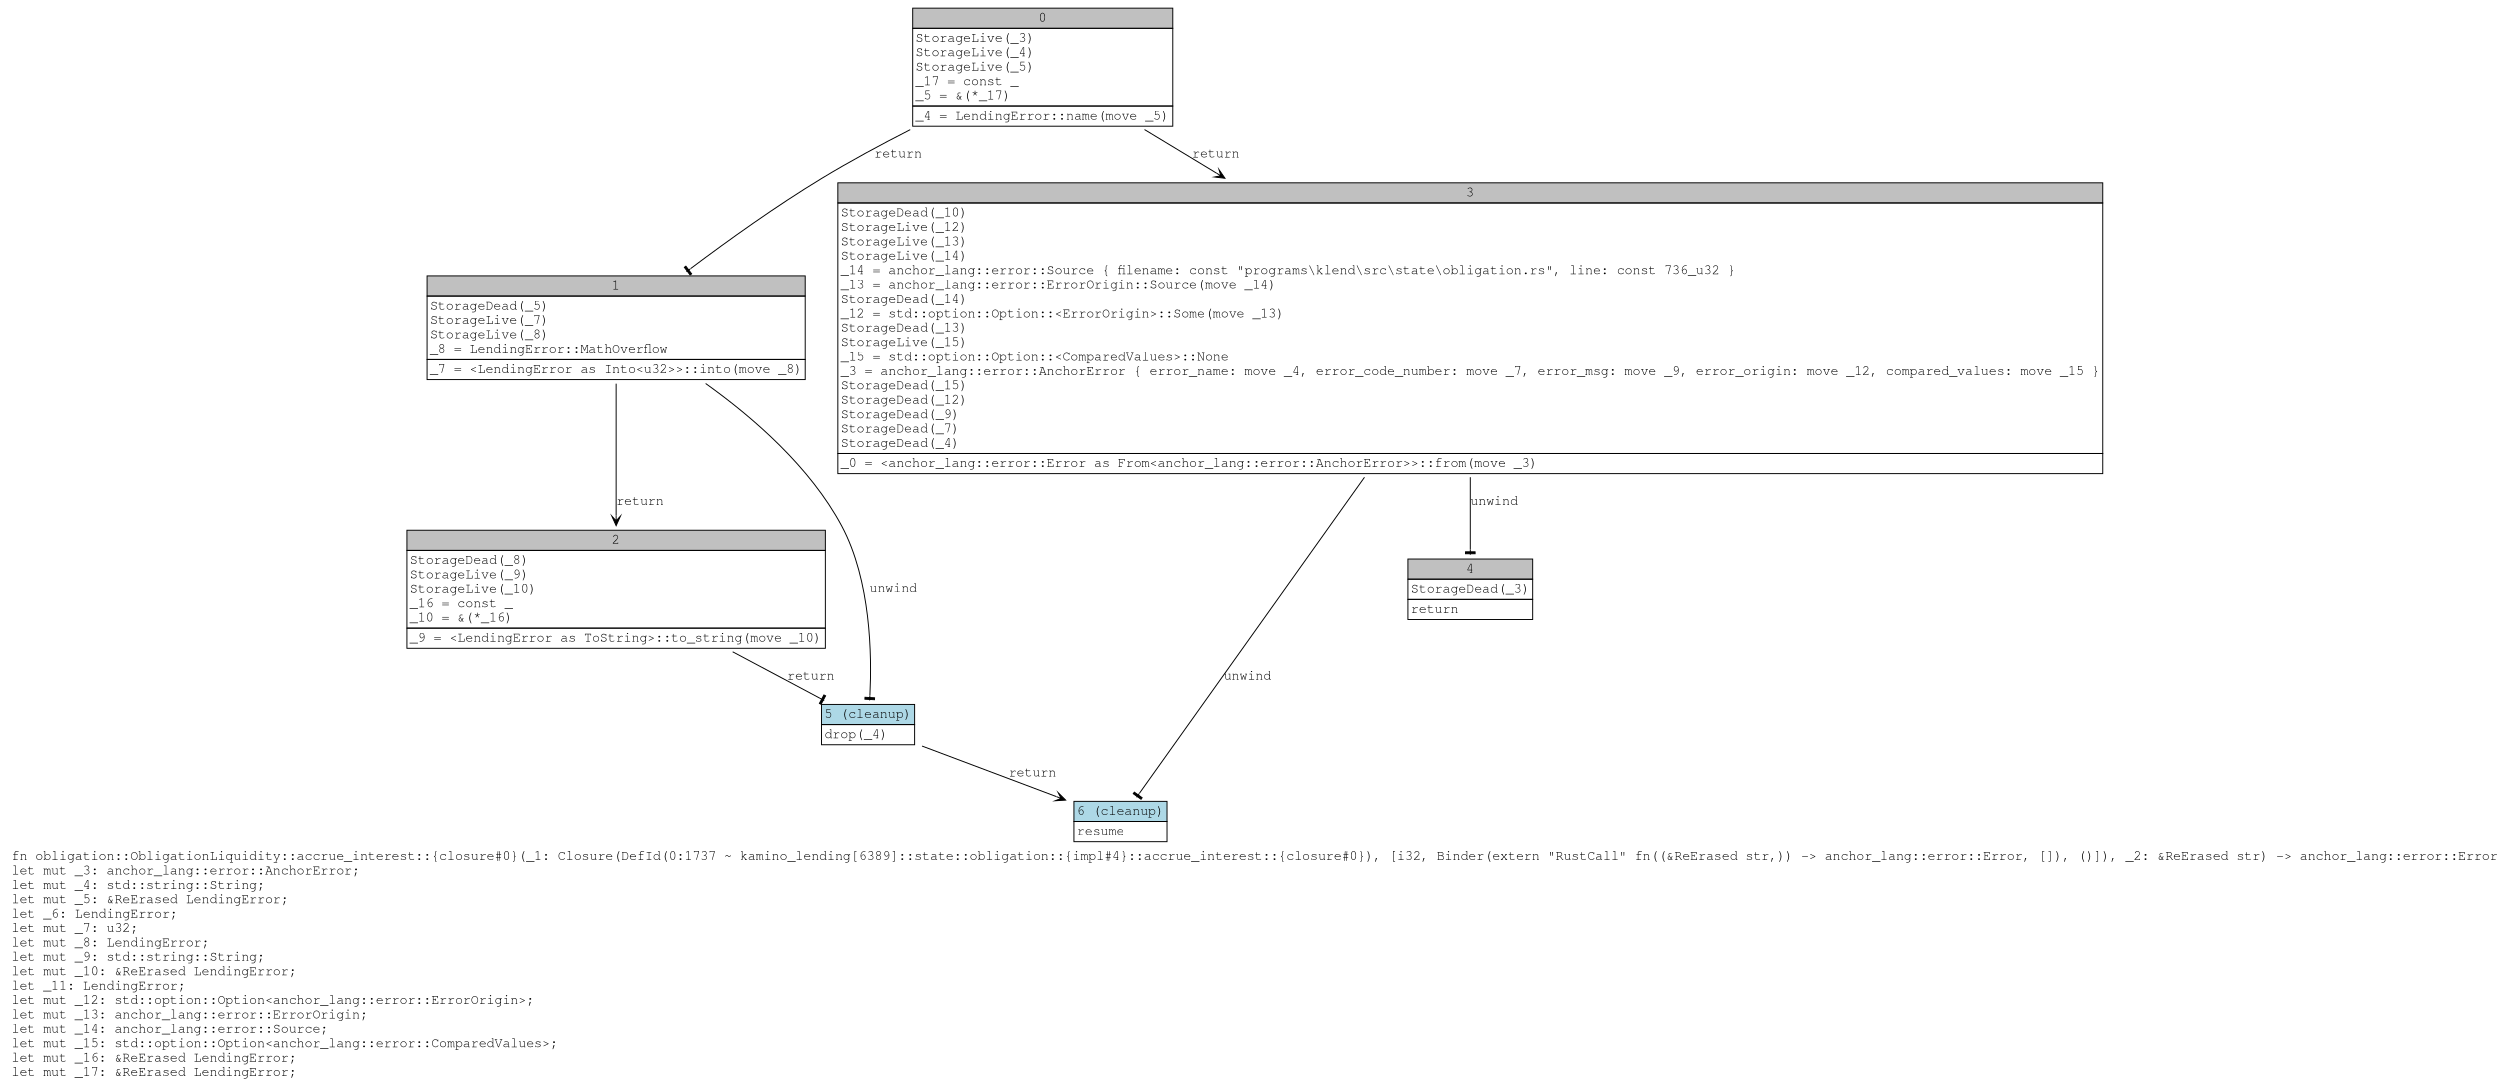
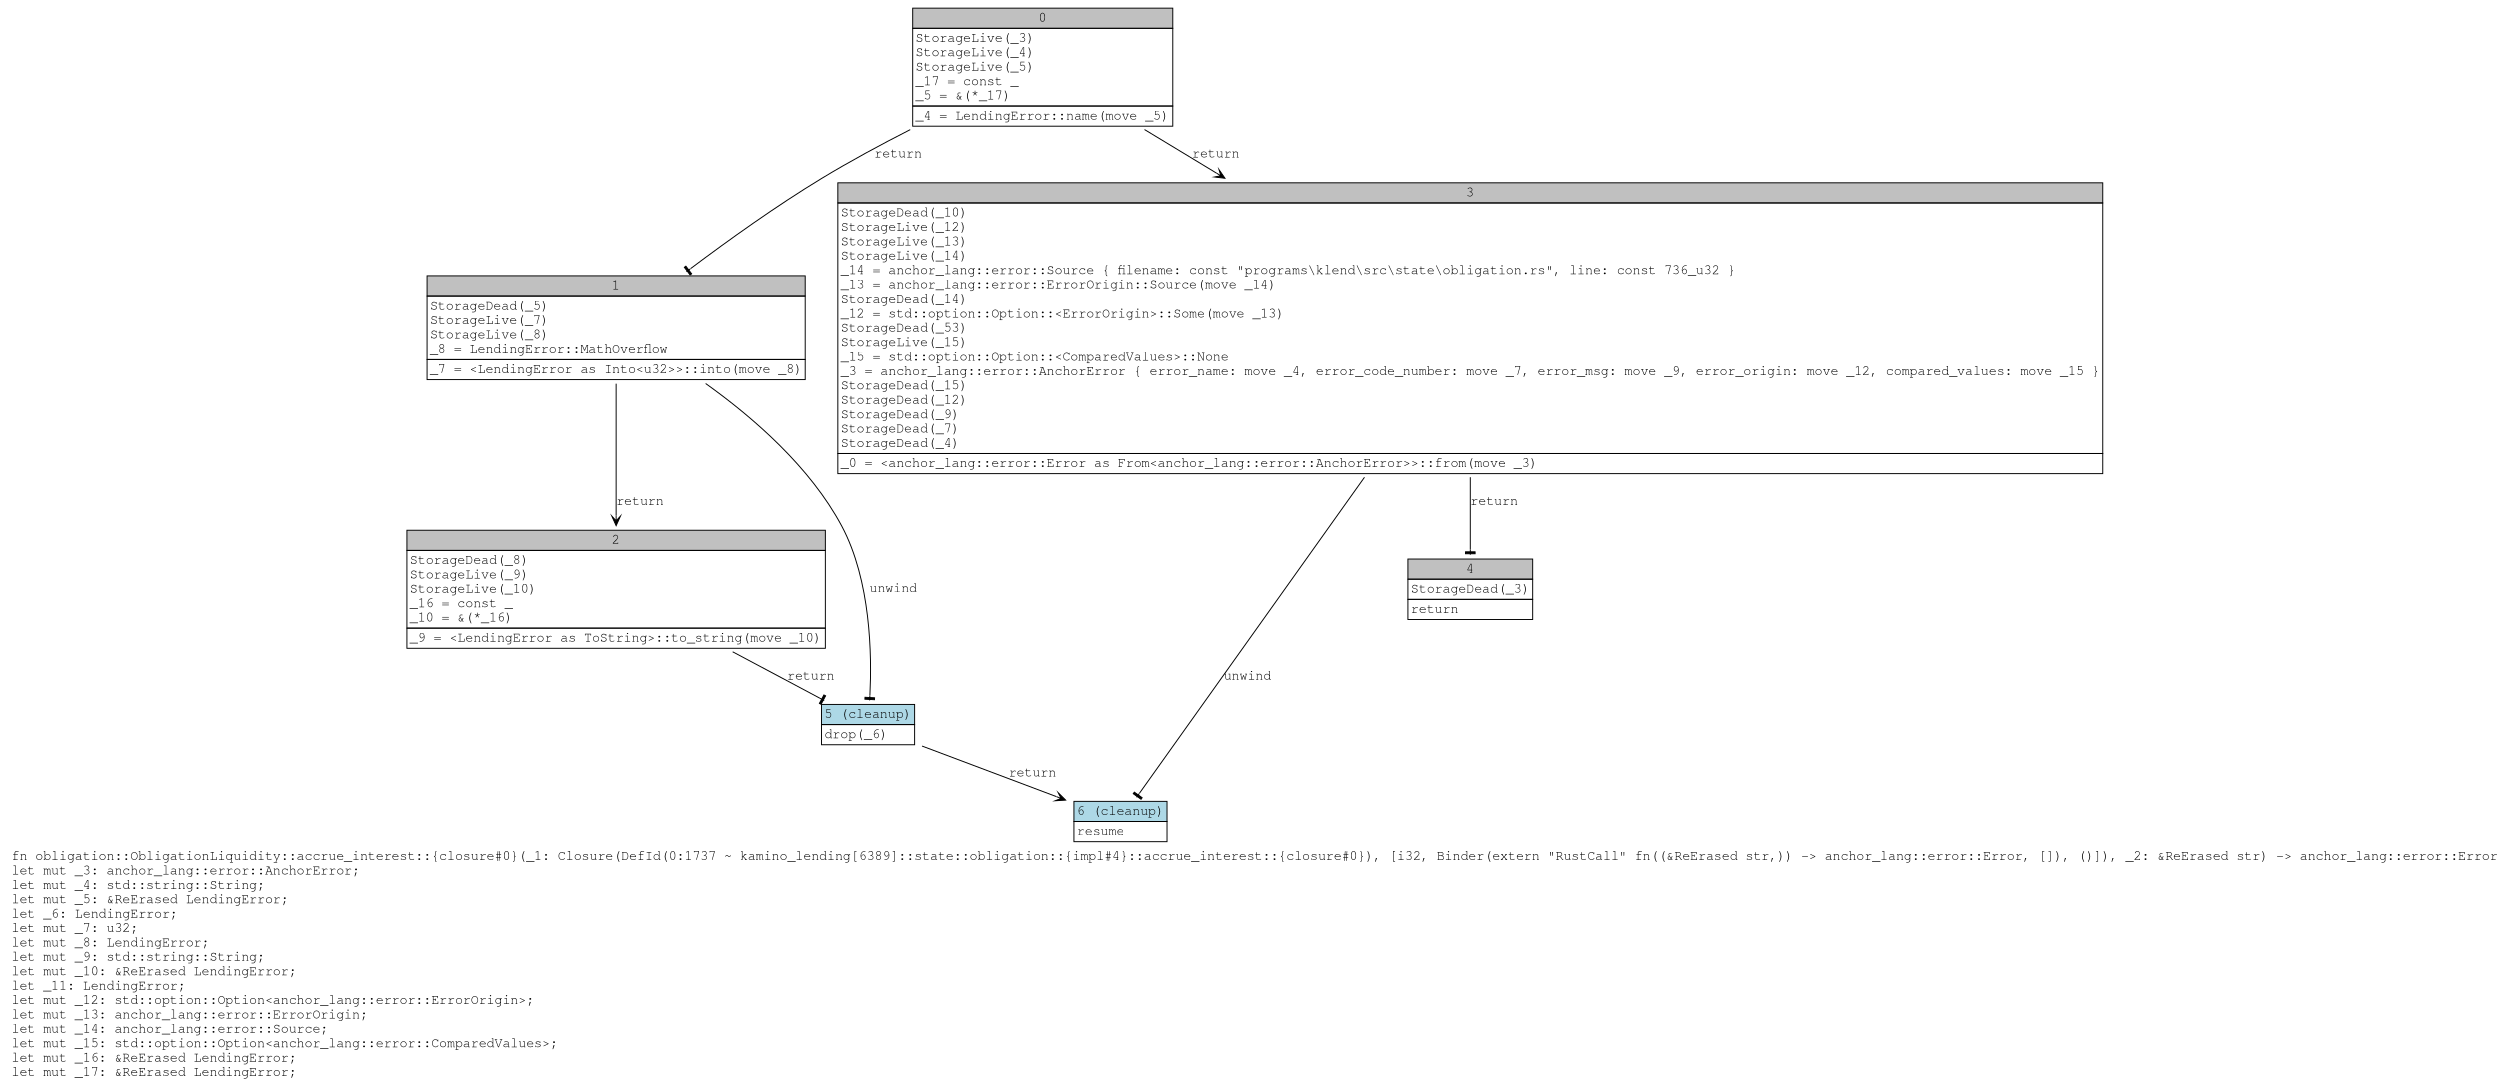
(905, 328) -> (905, 328)
(1494, 501) -> (1494, 501)
(857, 734) -> (857, 734)
